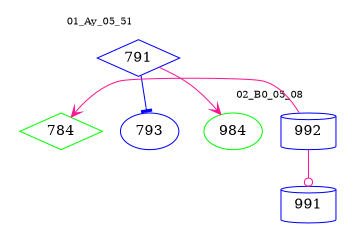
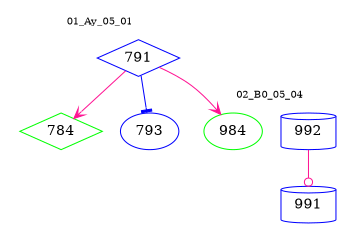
(100, 22) -> (100, 22)
(197, 78) -> (104, 91)
(270, 95) -> (270, 95)
